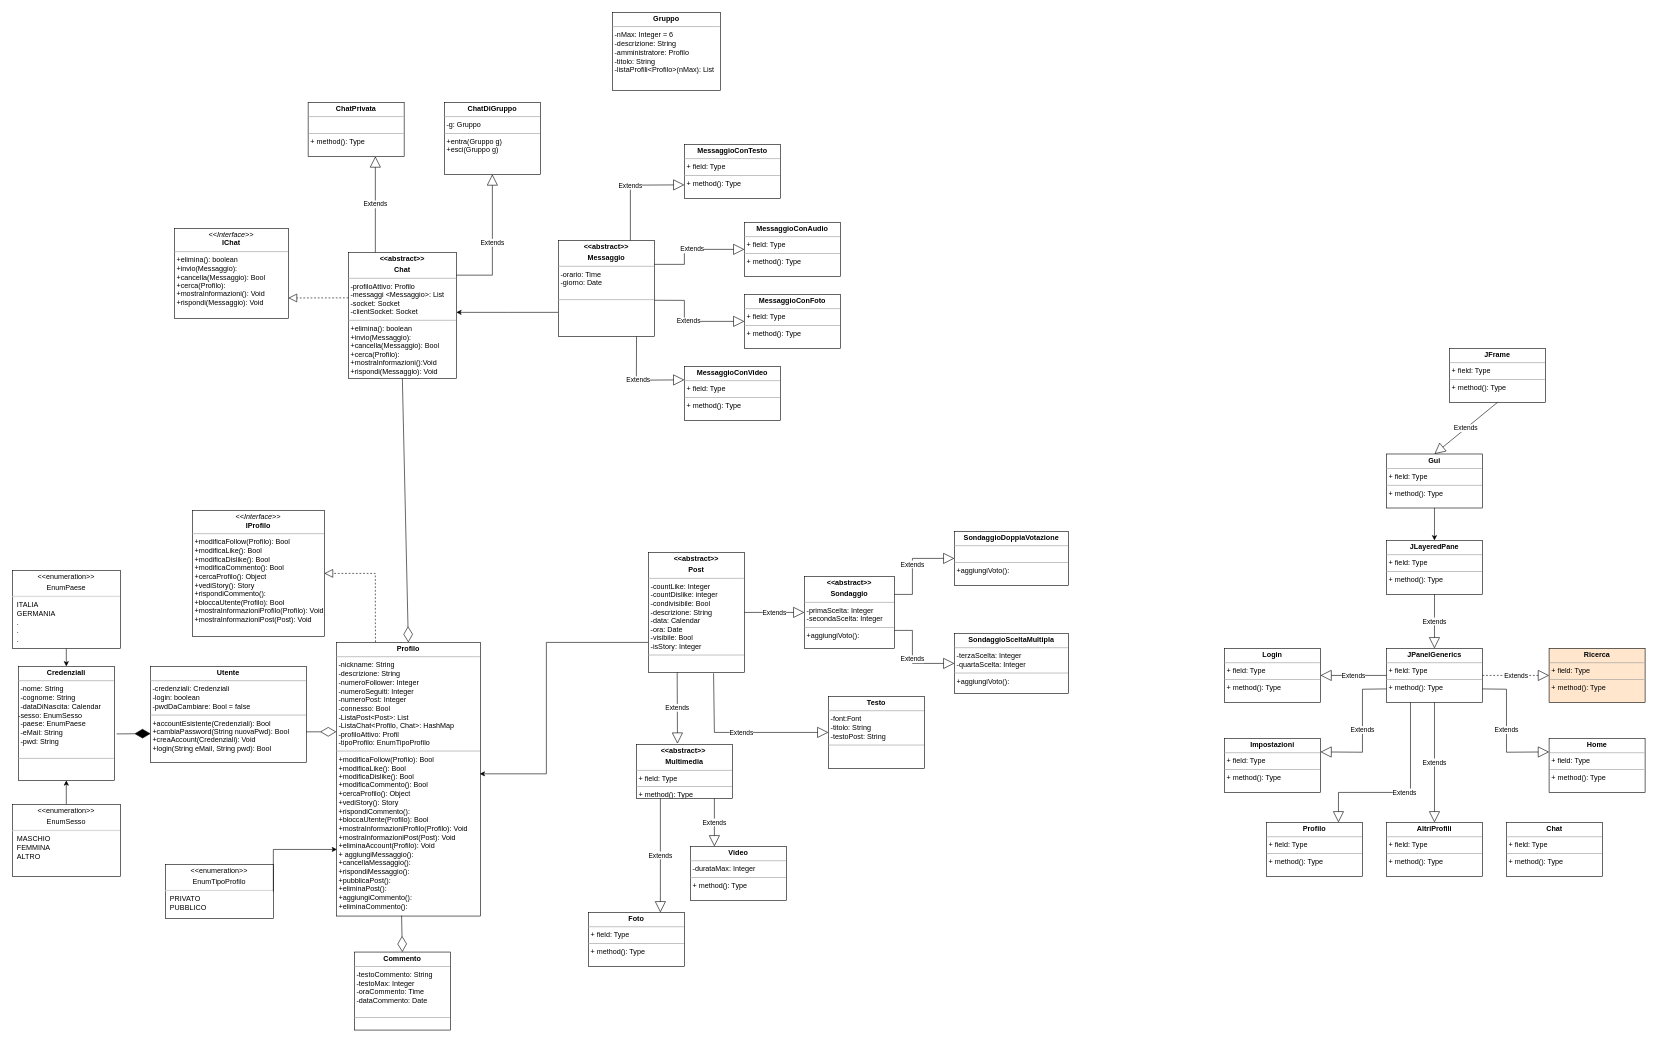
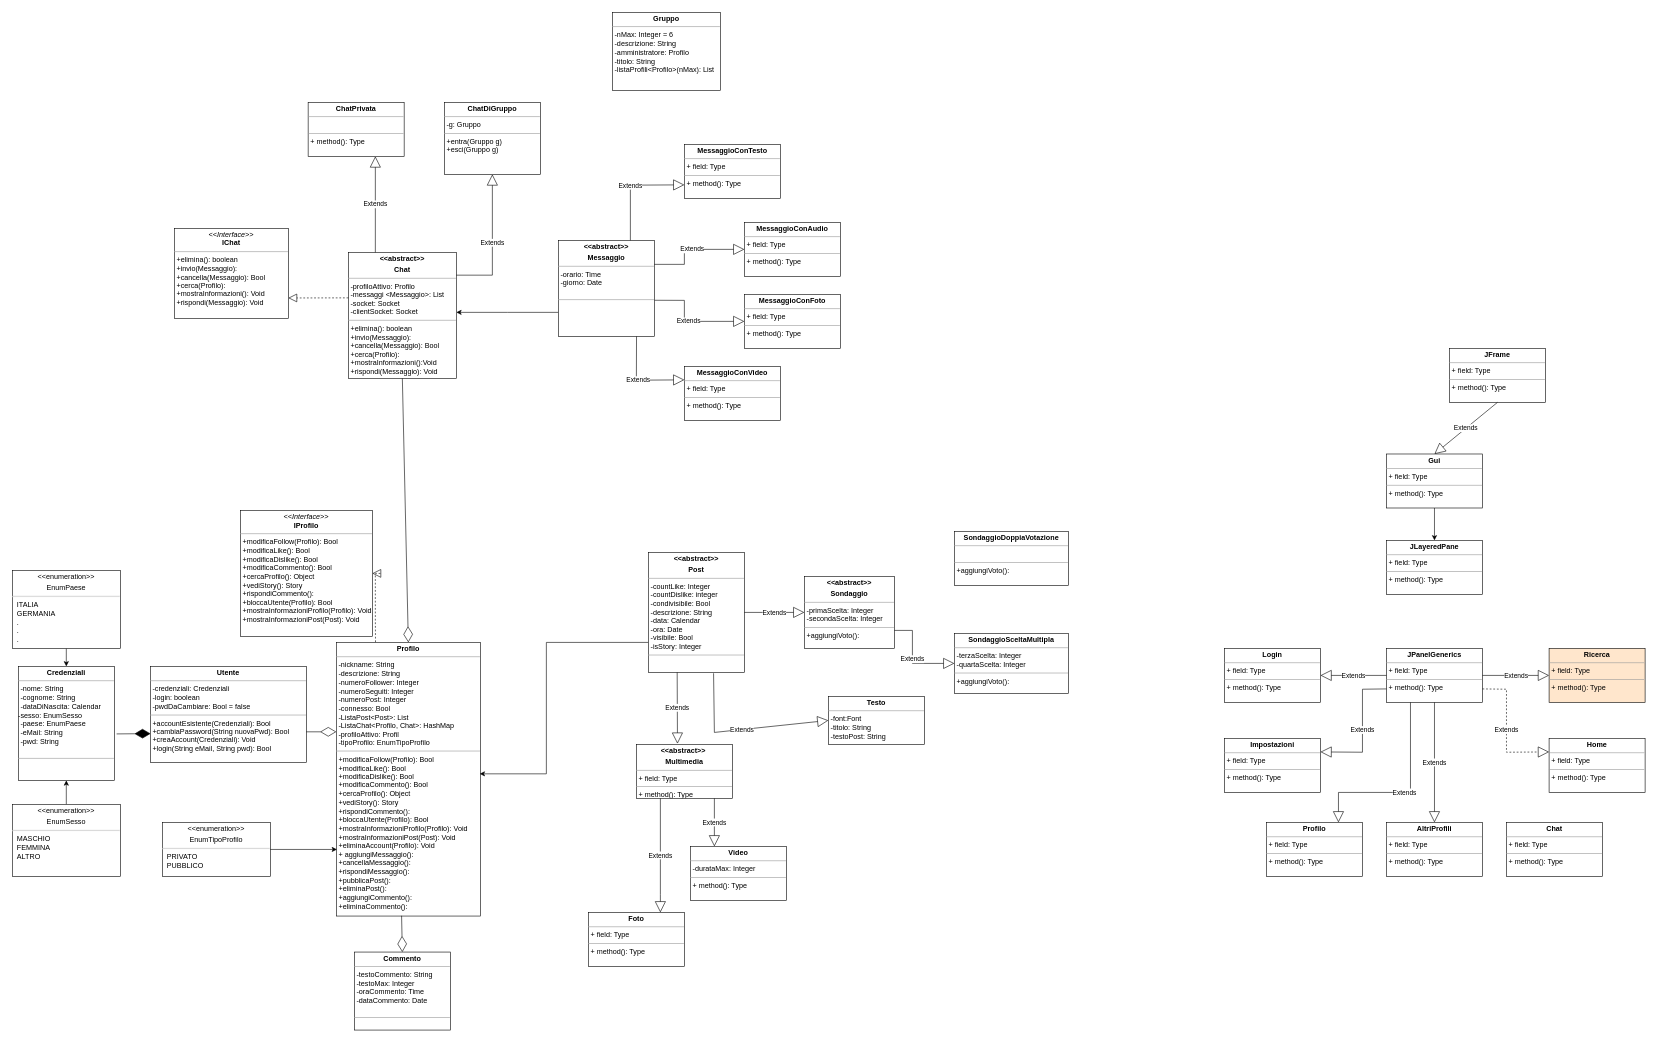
(912, 570) -> none
(258, 573) -> (306, 573)
(1434, 615) -> none
(1493, 675) -> (1493, 675)
(1506, 723) -> (1506, 723)
(876, 732) -> (876, 720)
(219, 891) -> (216, 849)
